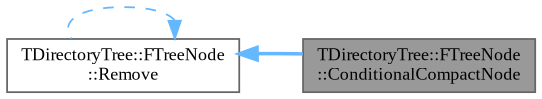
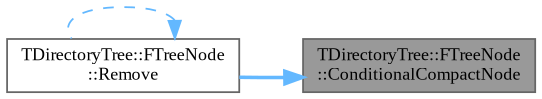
(280, 54) -> (262, 78)
